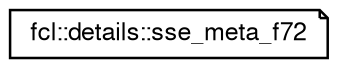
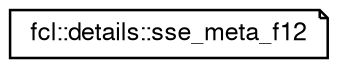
(169, 34) -> (169, 34)
